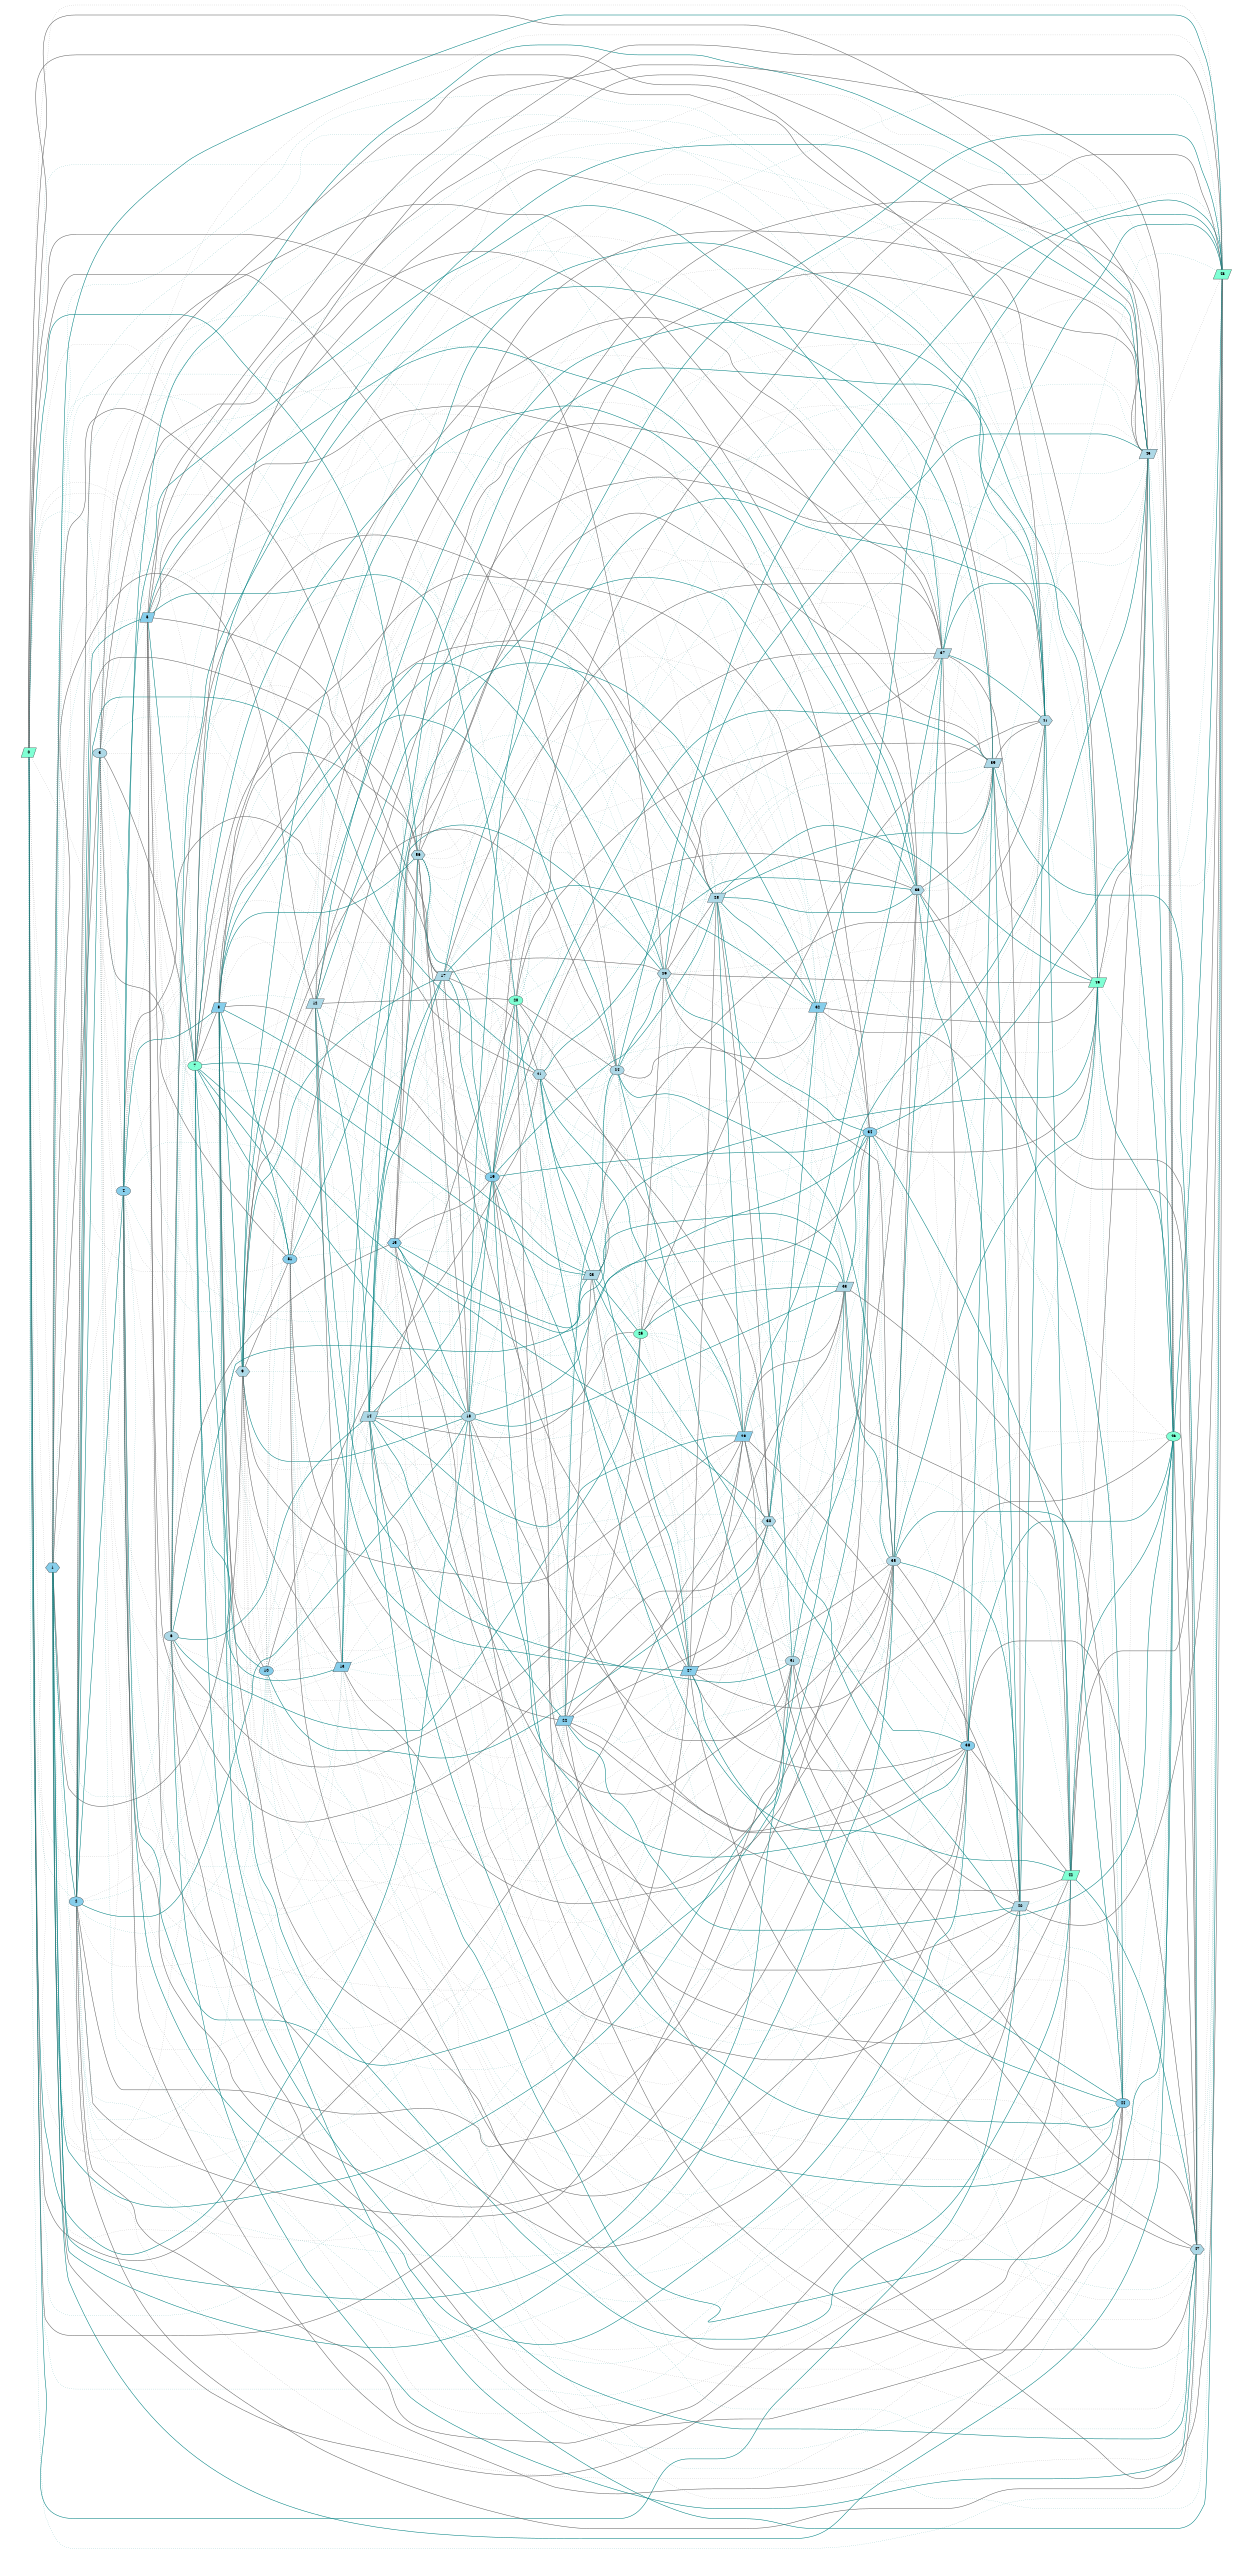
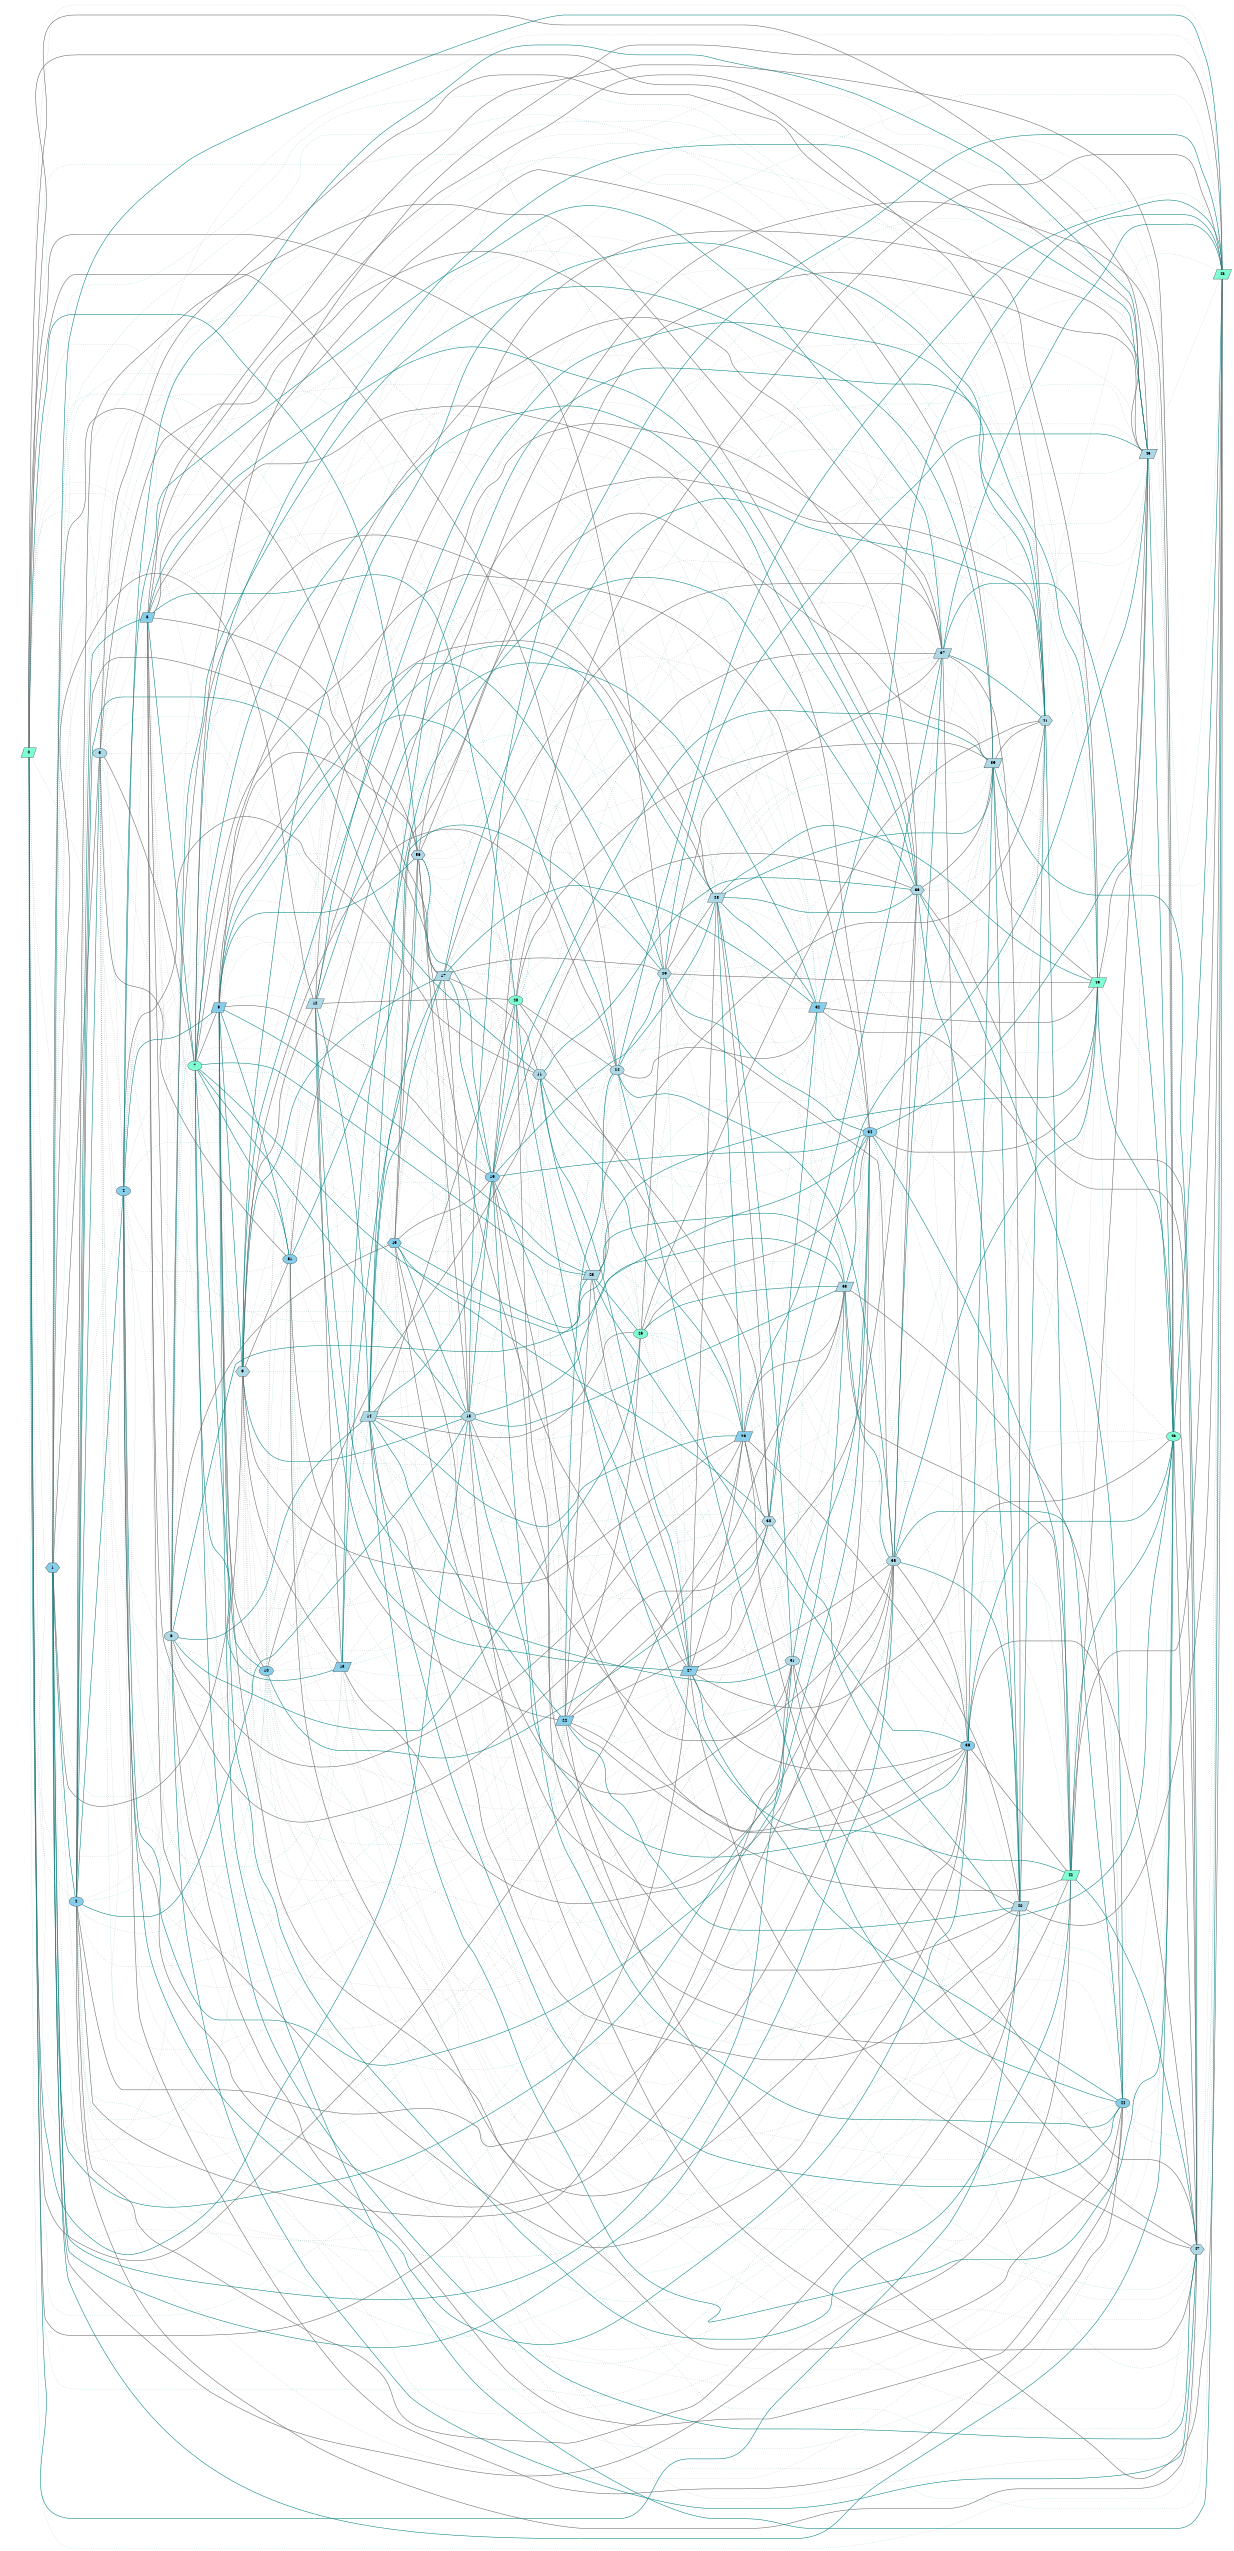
(540, 1074) -> (540, 1074)
